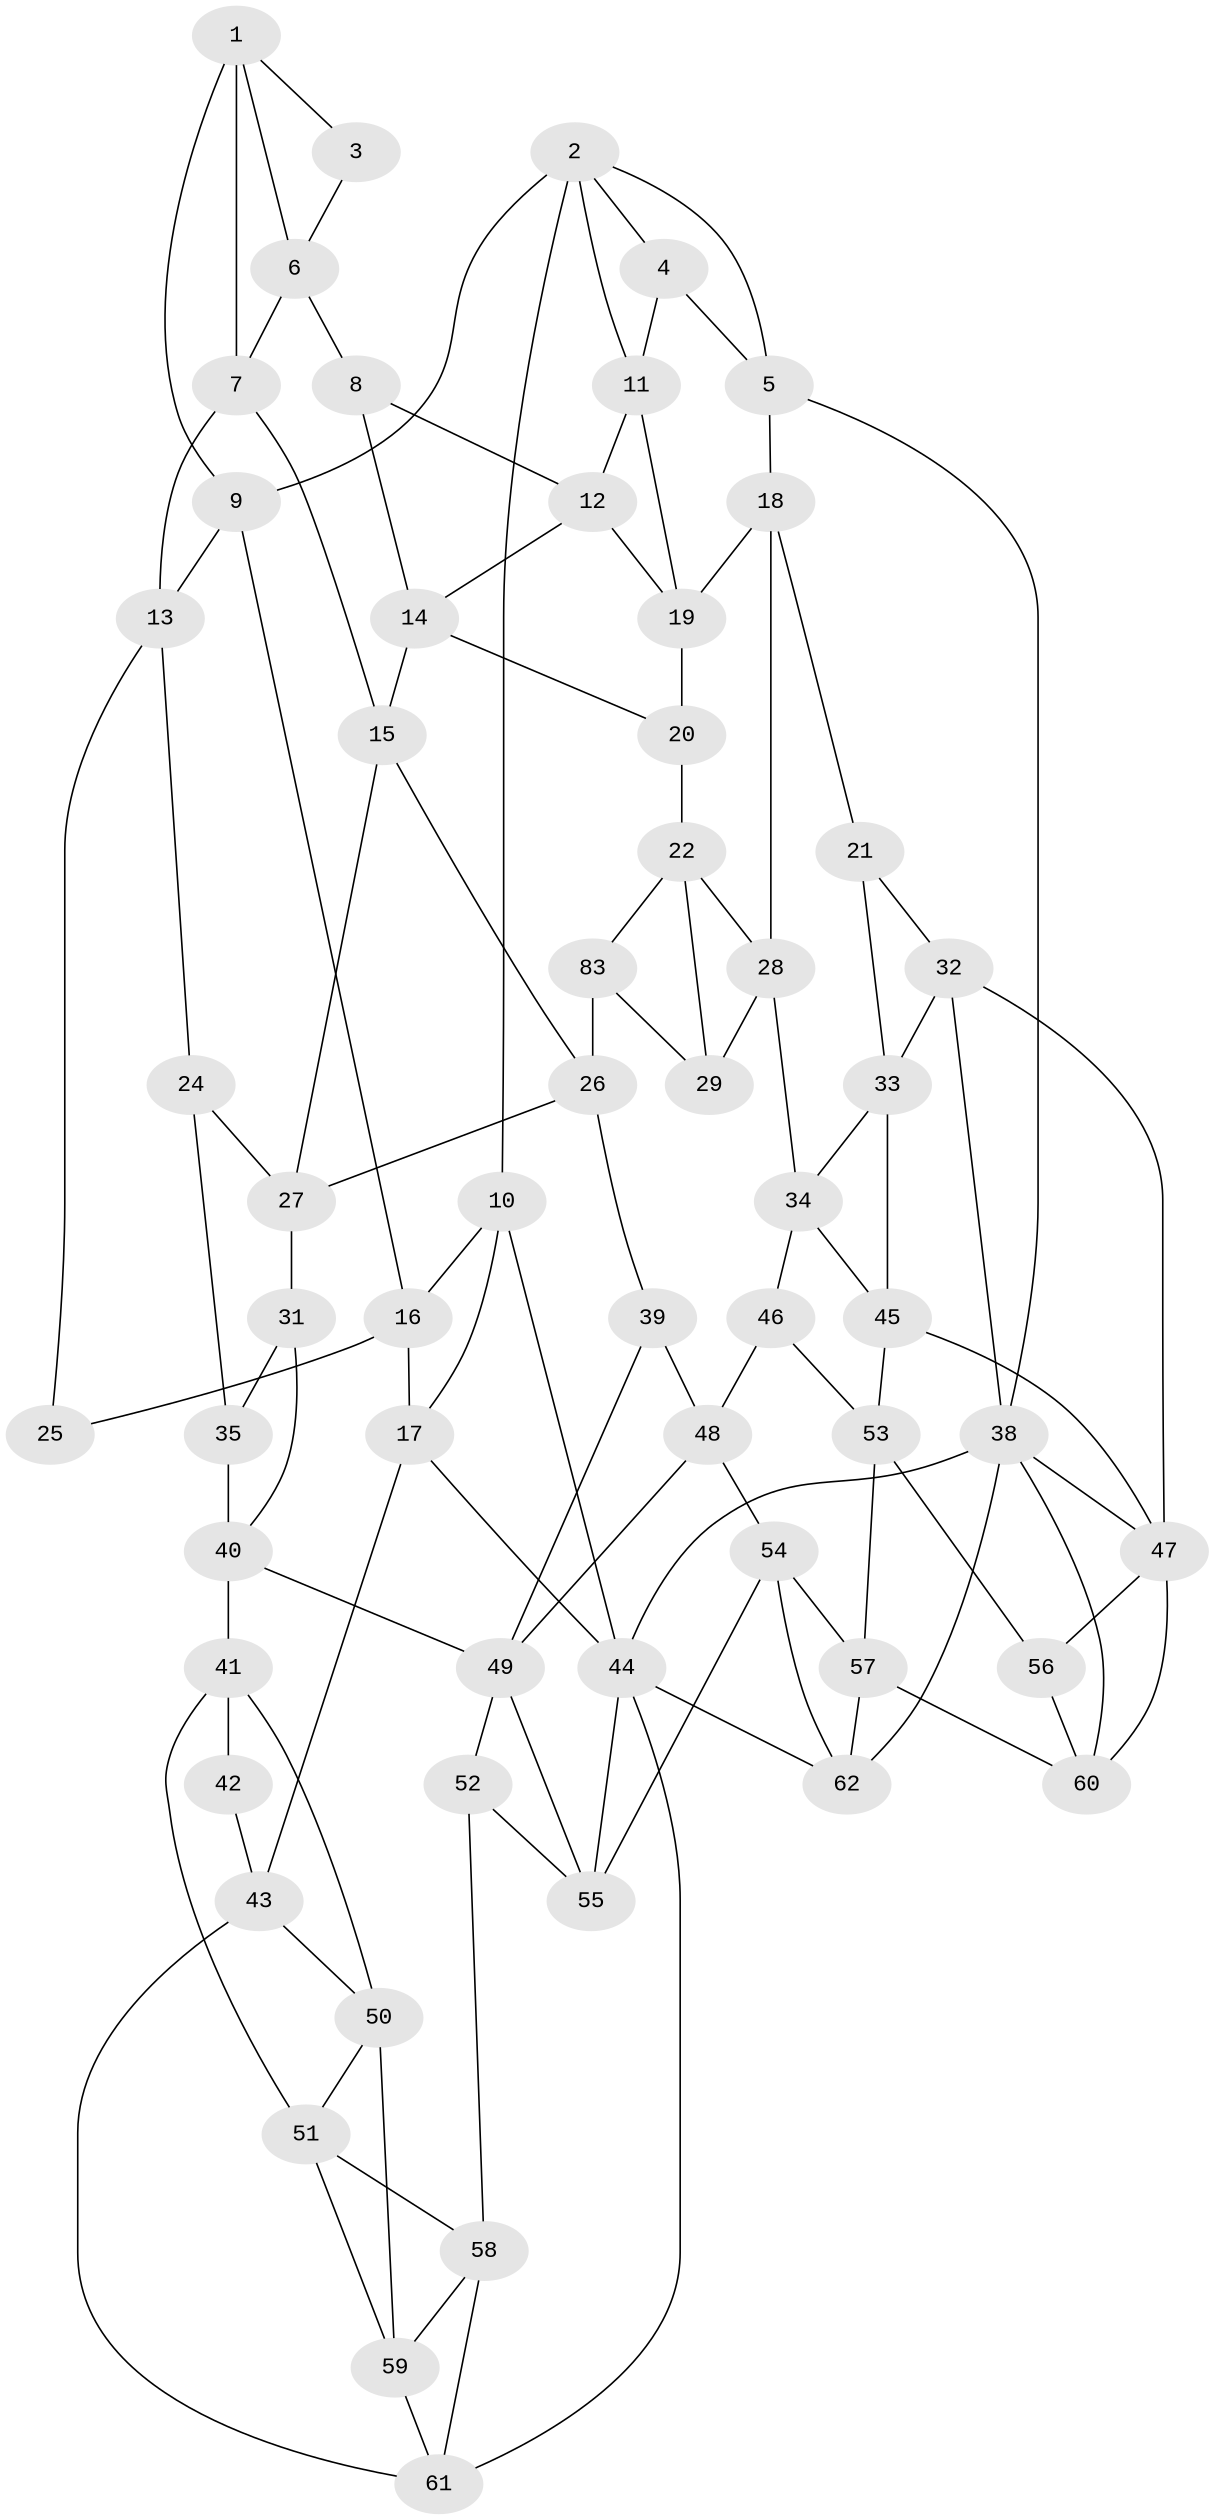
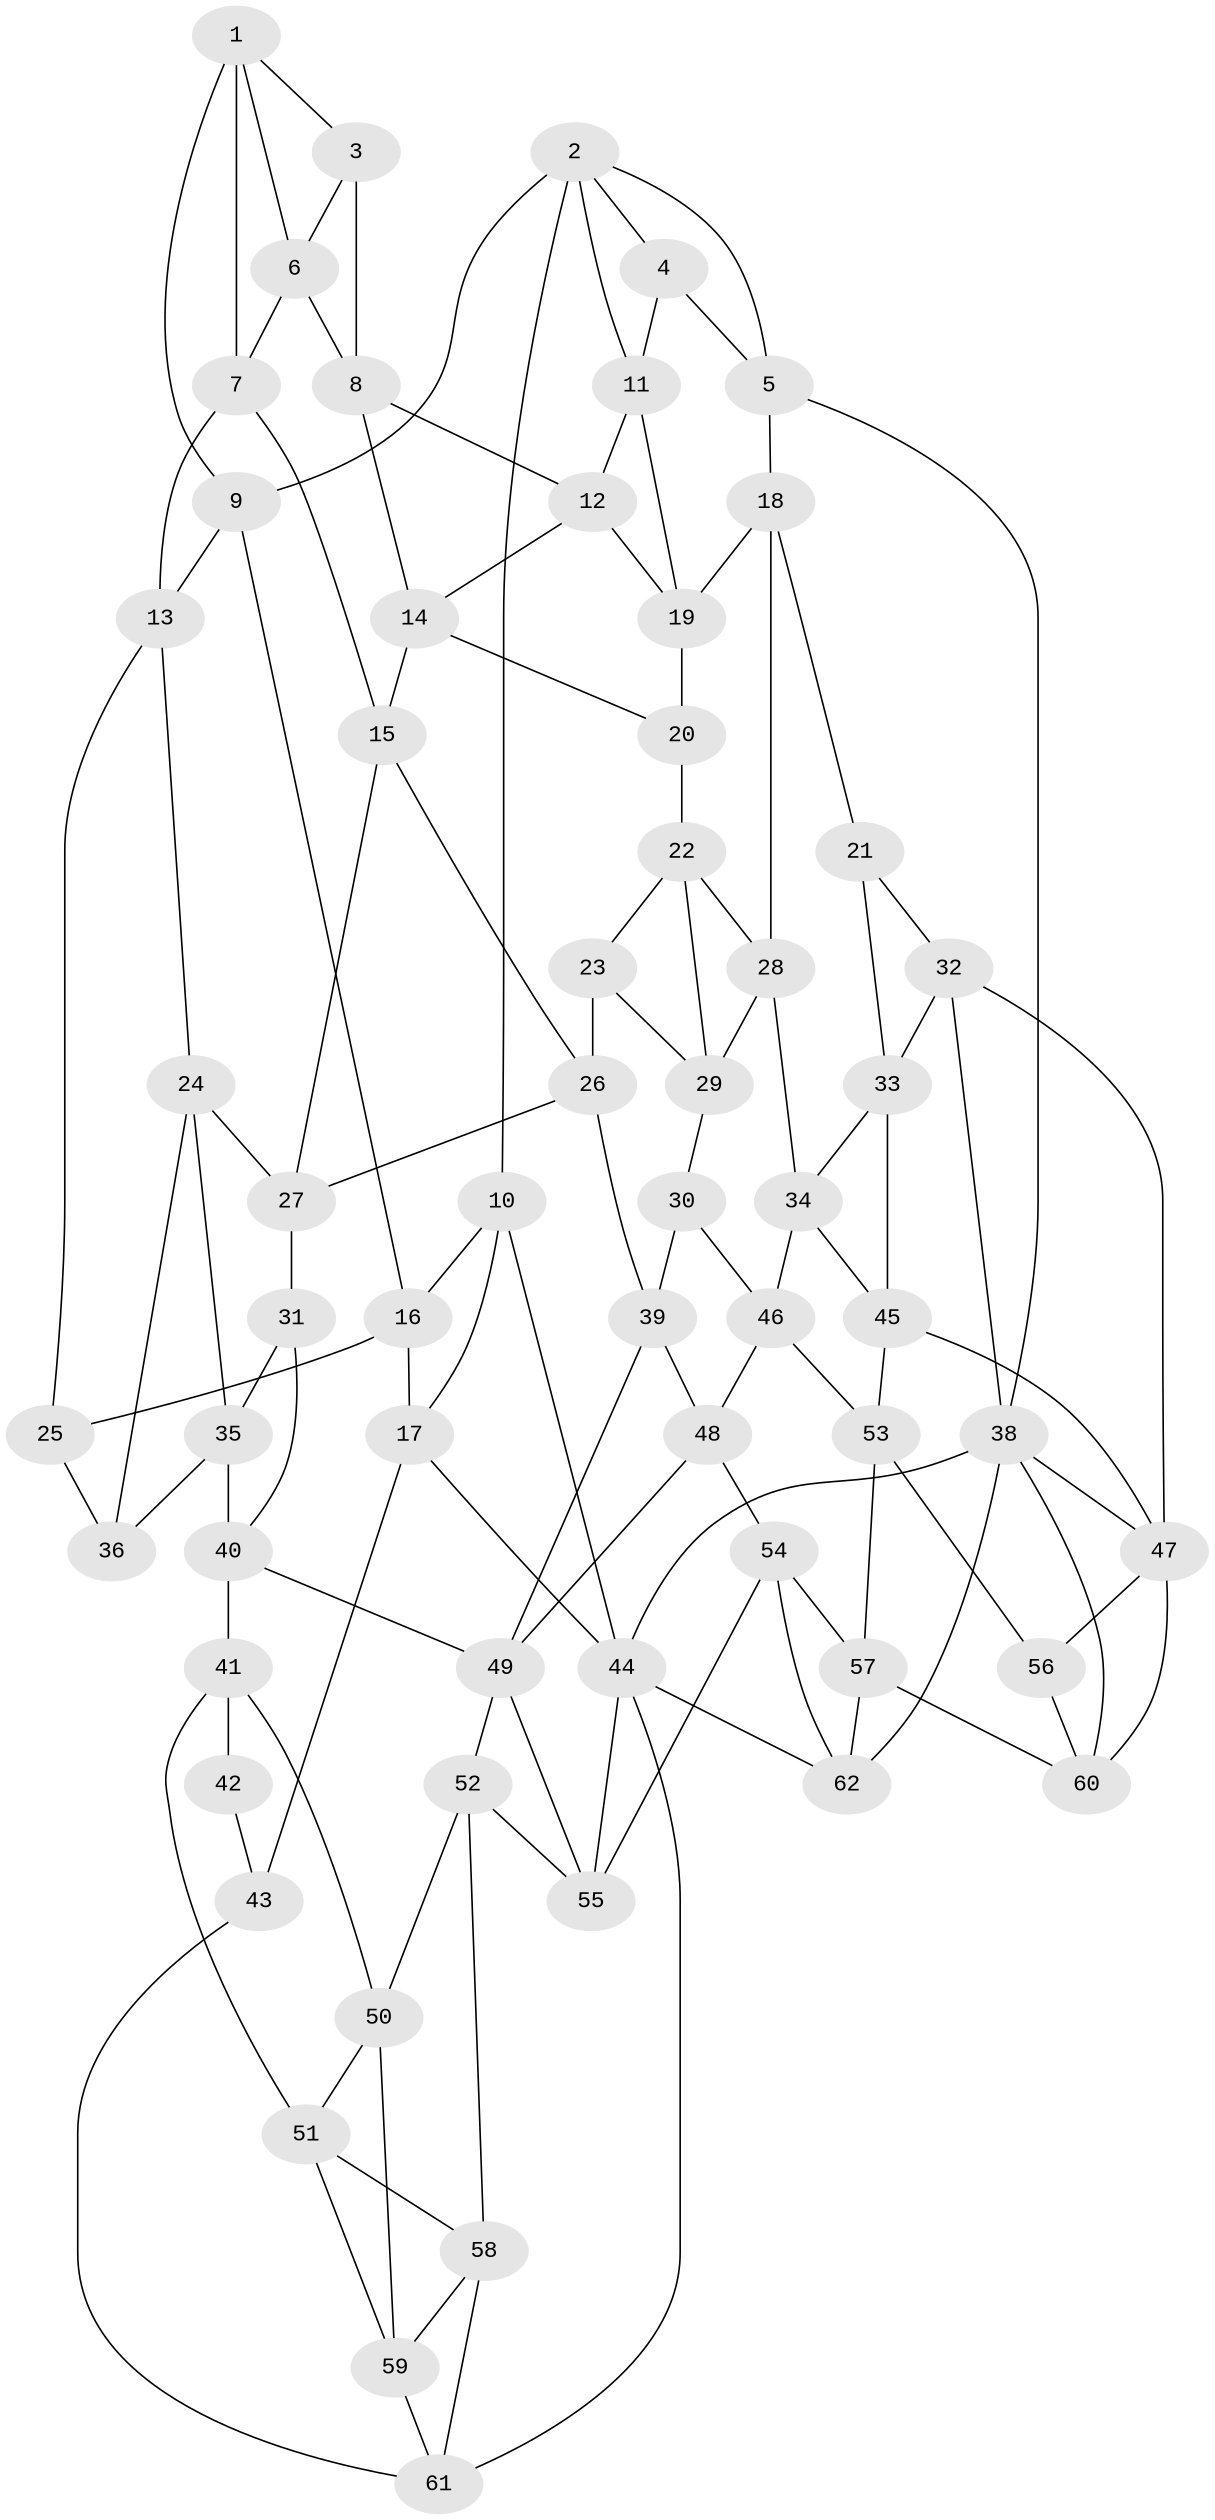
none -> (356, 269)
(593, 968) -> (593, 968)
none -> (682, 1202)
none -> (112, 1551)
(319, 1960) -> (424, 1901)
